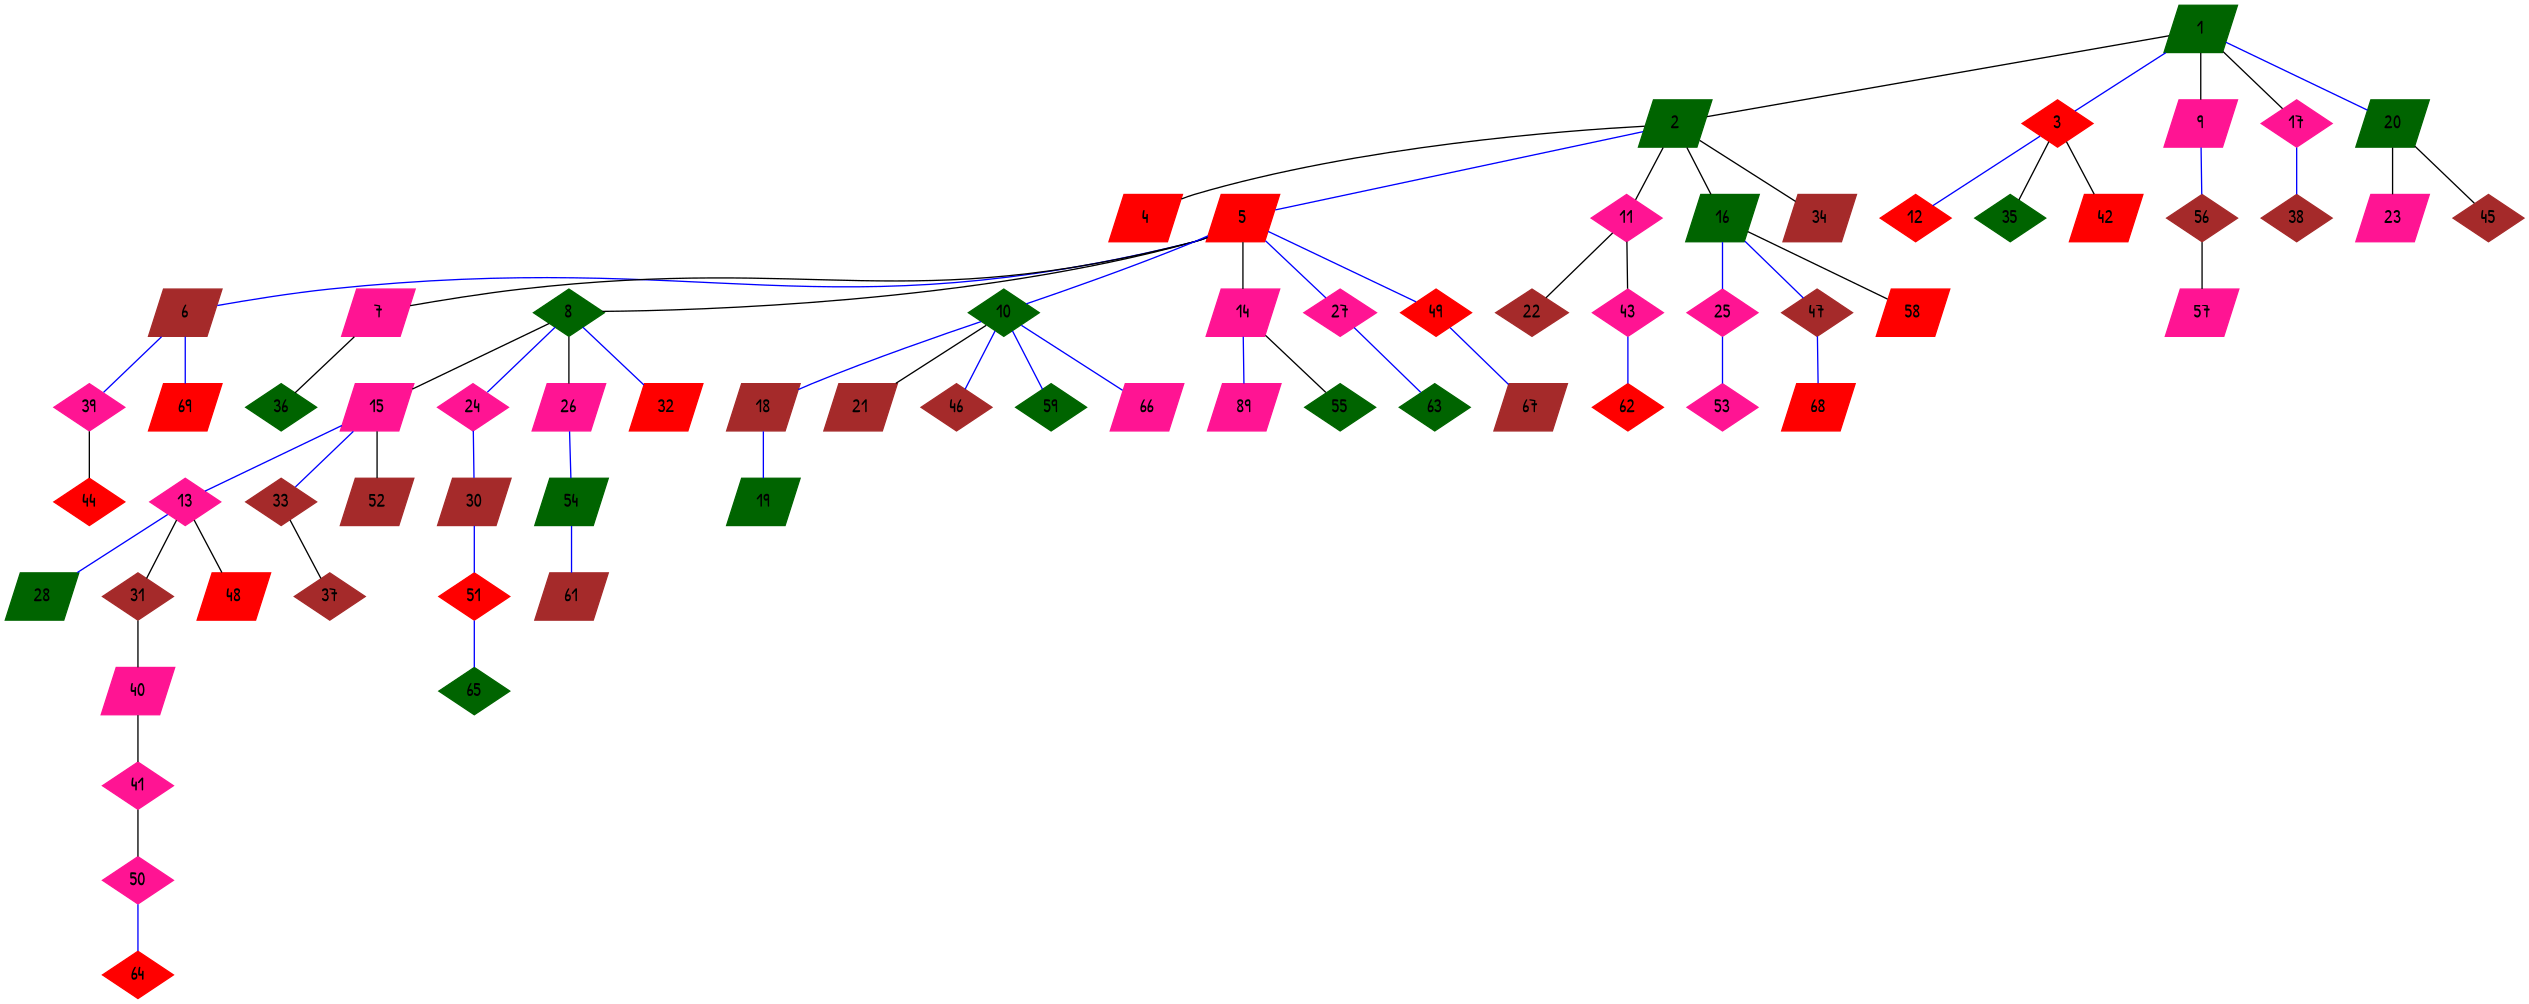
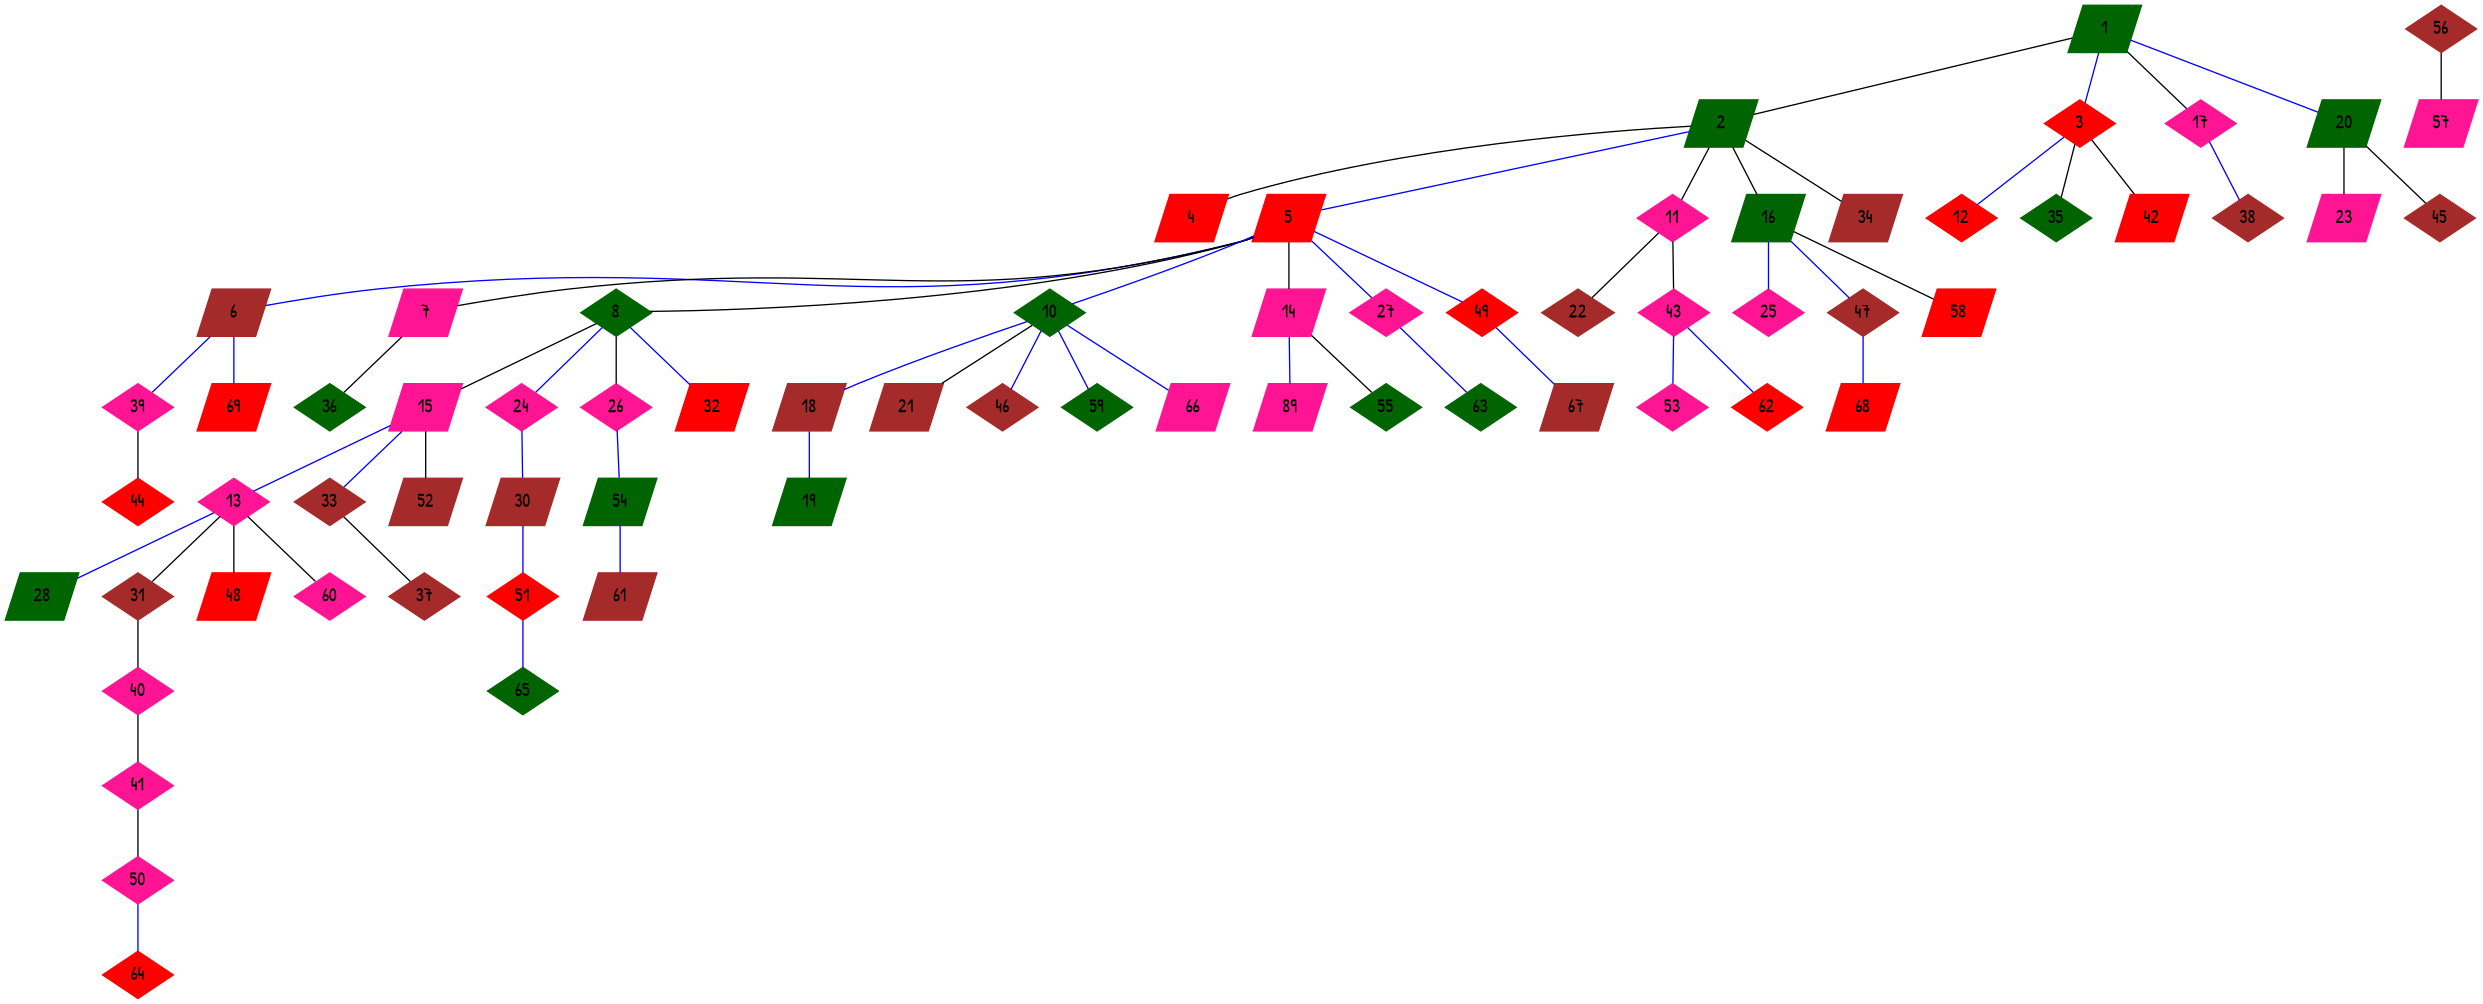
(2201, 124) -> none
(1723, 360) -> (1673, 360)
(569, 407) -> (616, 407)
none -> (330, 597)
(138, 691) -> (138, 691)
